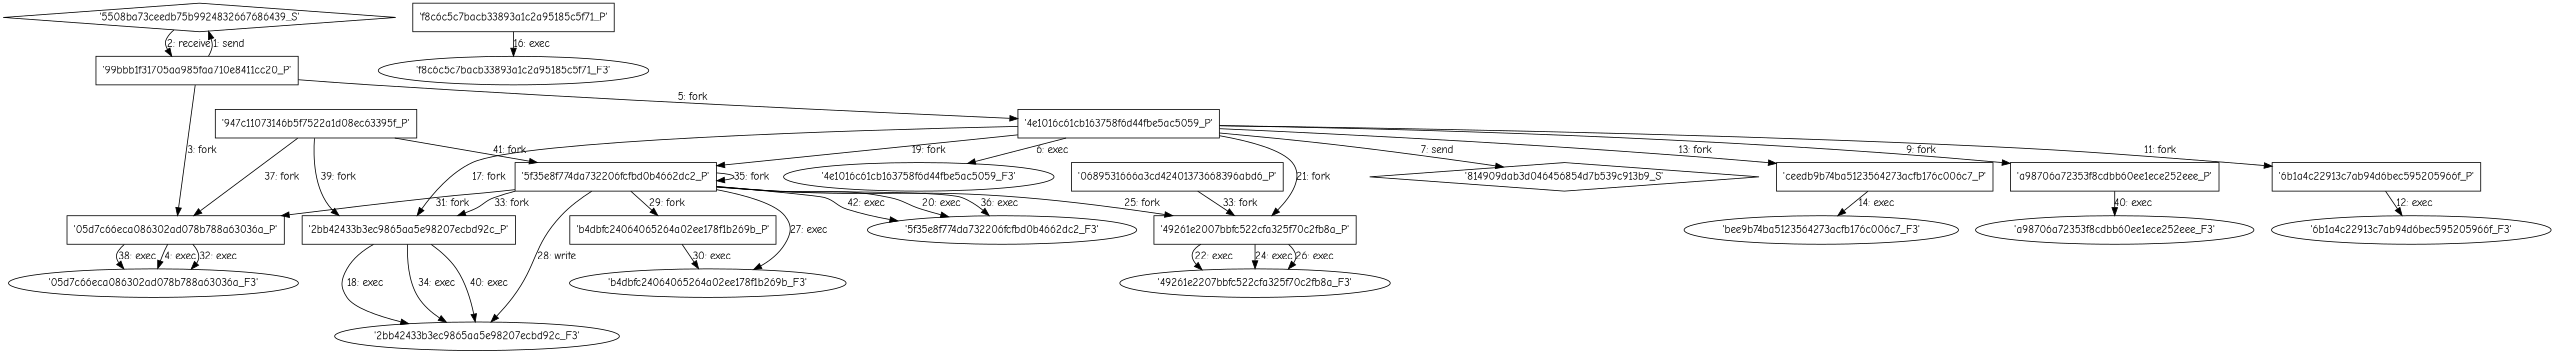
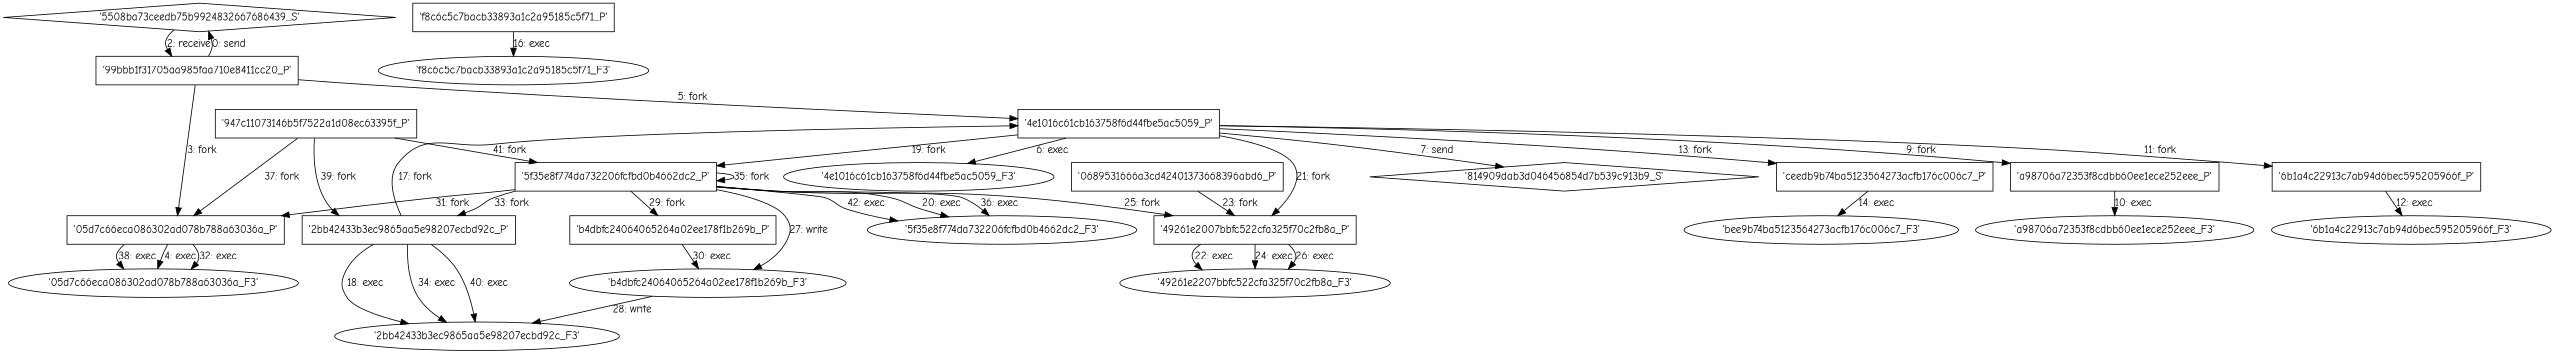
(229, 44) -> (229, 44)
(710, 137) -> (673, 134)
(1240, 203) -> (1240, 203)
(2133, 203) -> (2133, 203)
(809, 230) -> (809, 230)
(539, 249) -> (596, 309)
